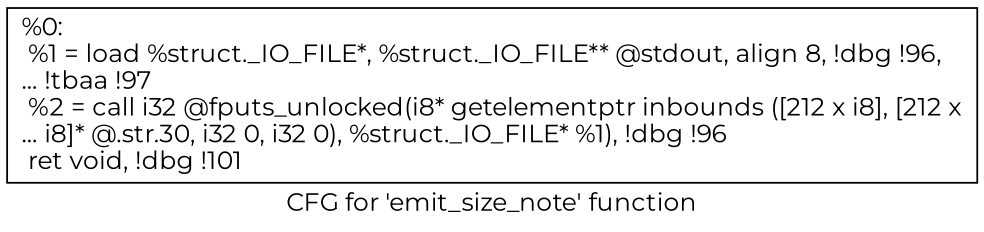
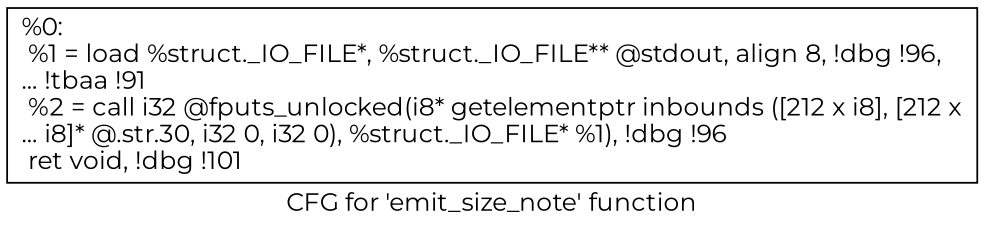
(86, 81) -> (84, 81)
